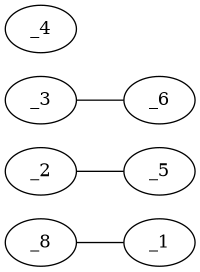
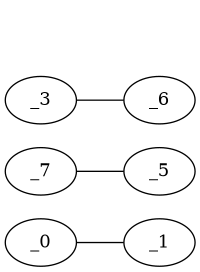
(41, 29) -> none
(41, 171) -> (41, 171)
(41, 243) -> (41, 243)
